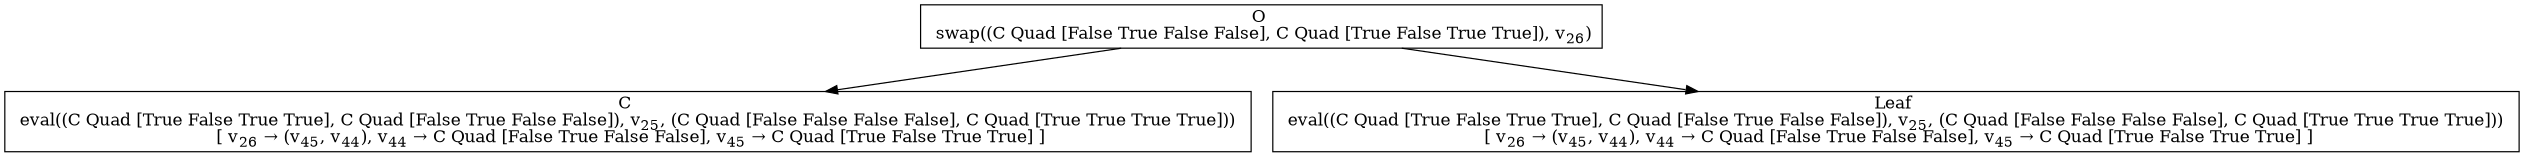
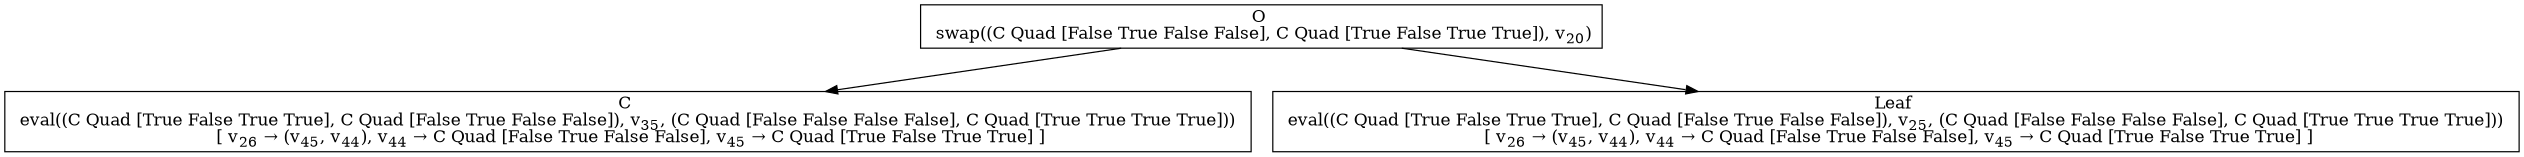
(1576, 34) -> (1576, 34)
(650, 120) -> (650, 120)
